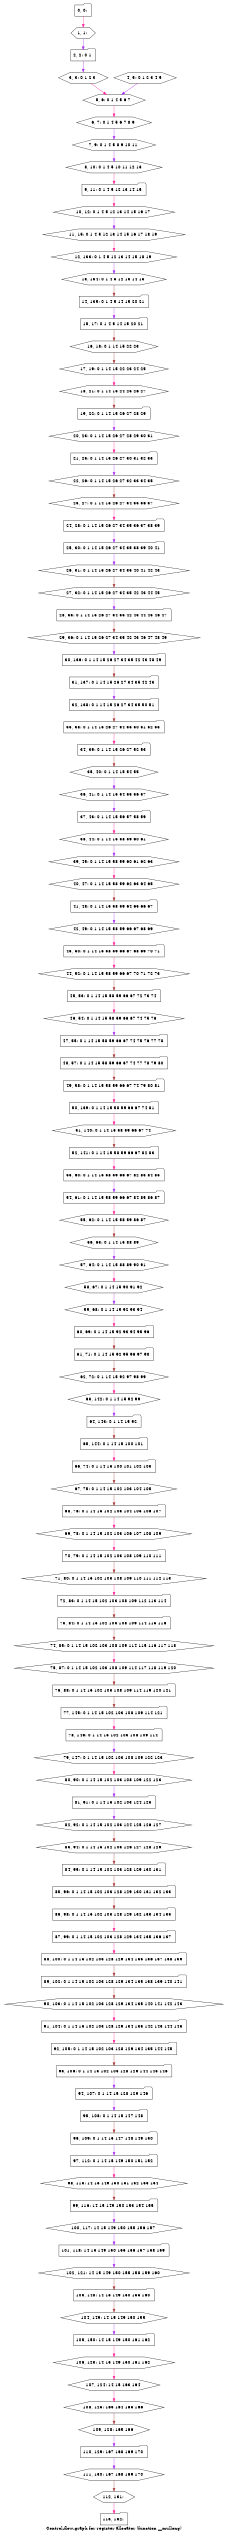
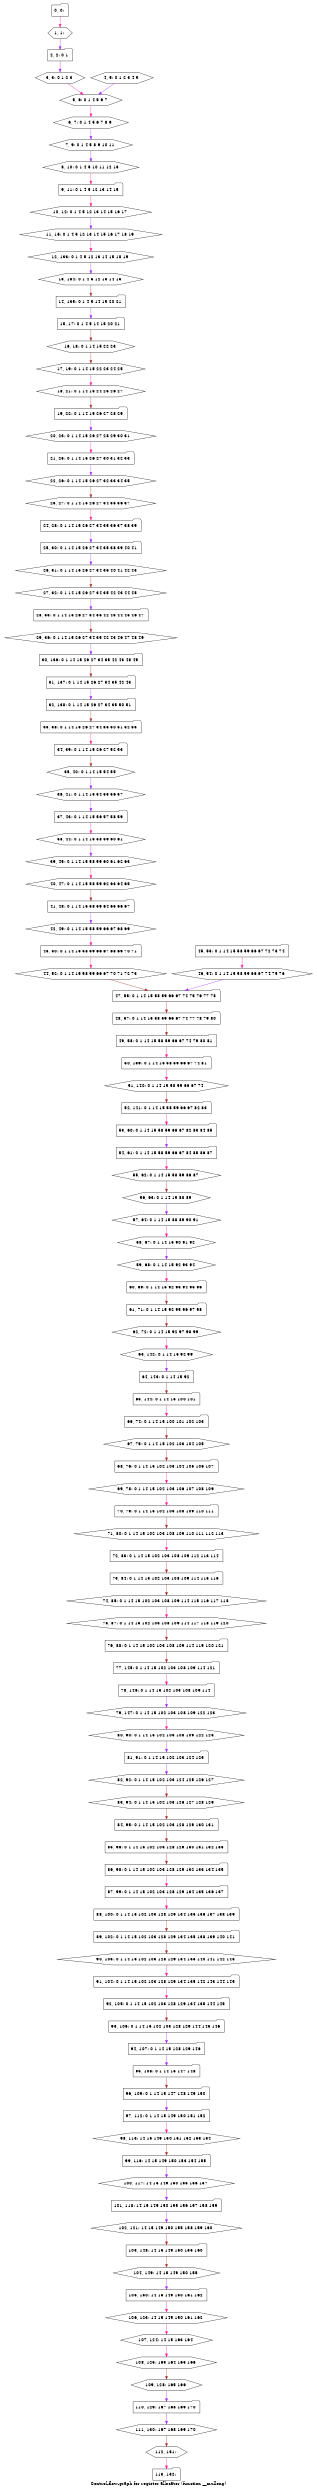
(114, 983) -> (127, 985)
